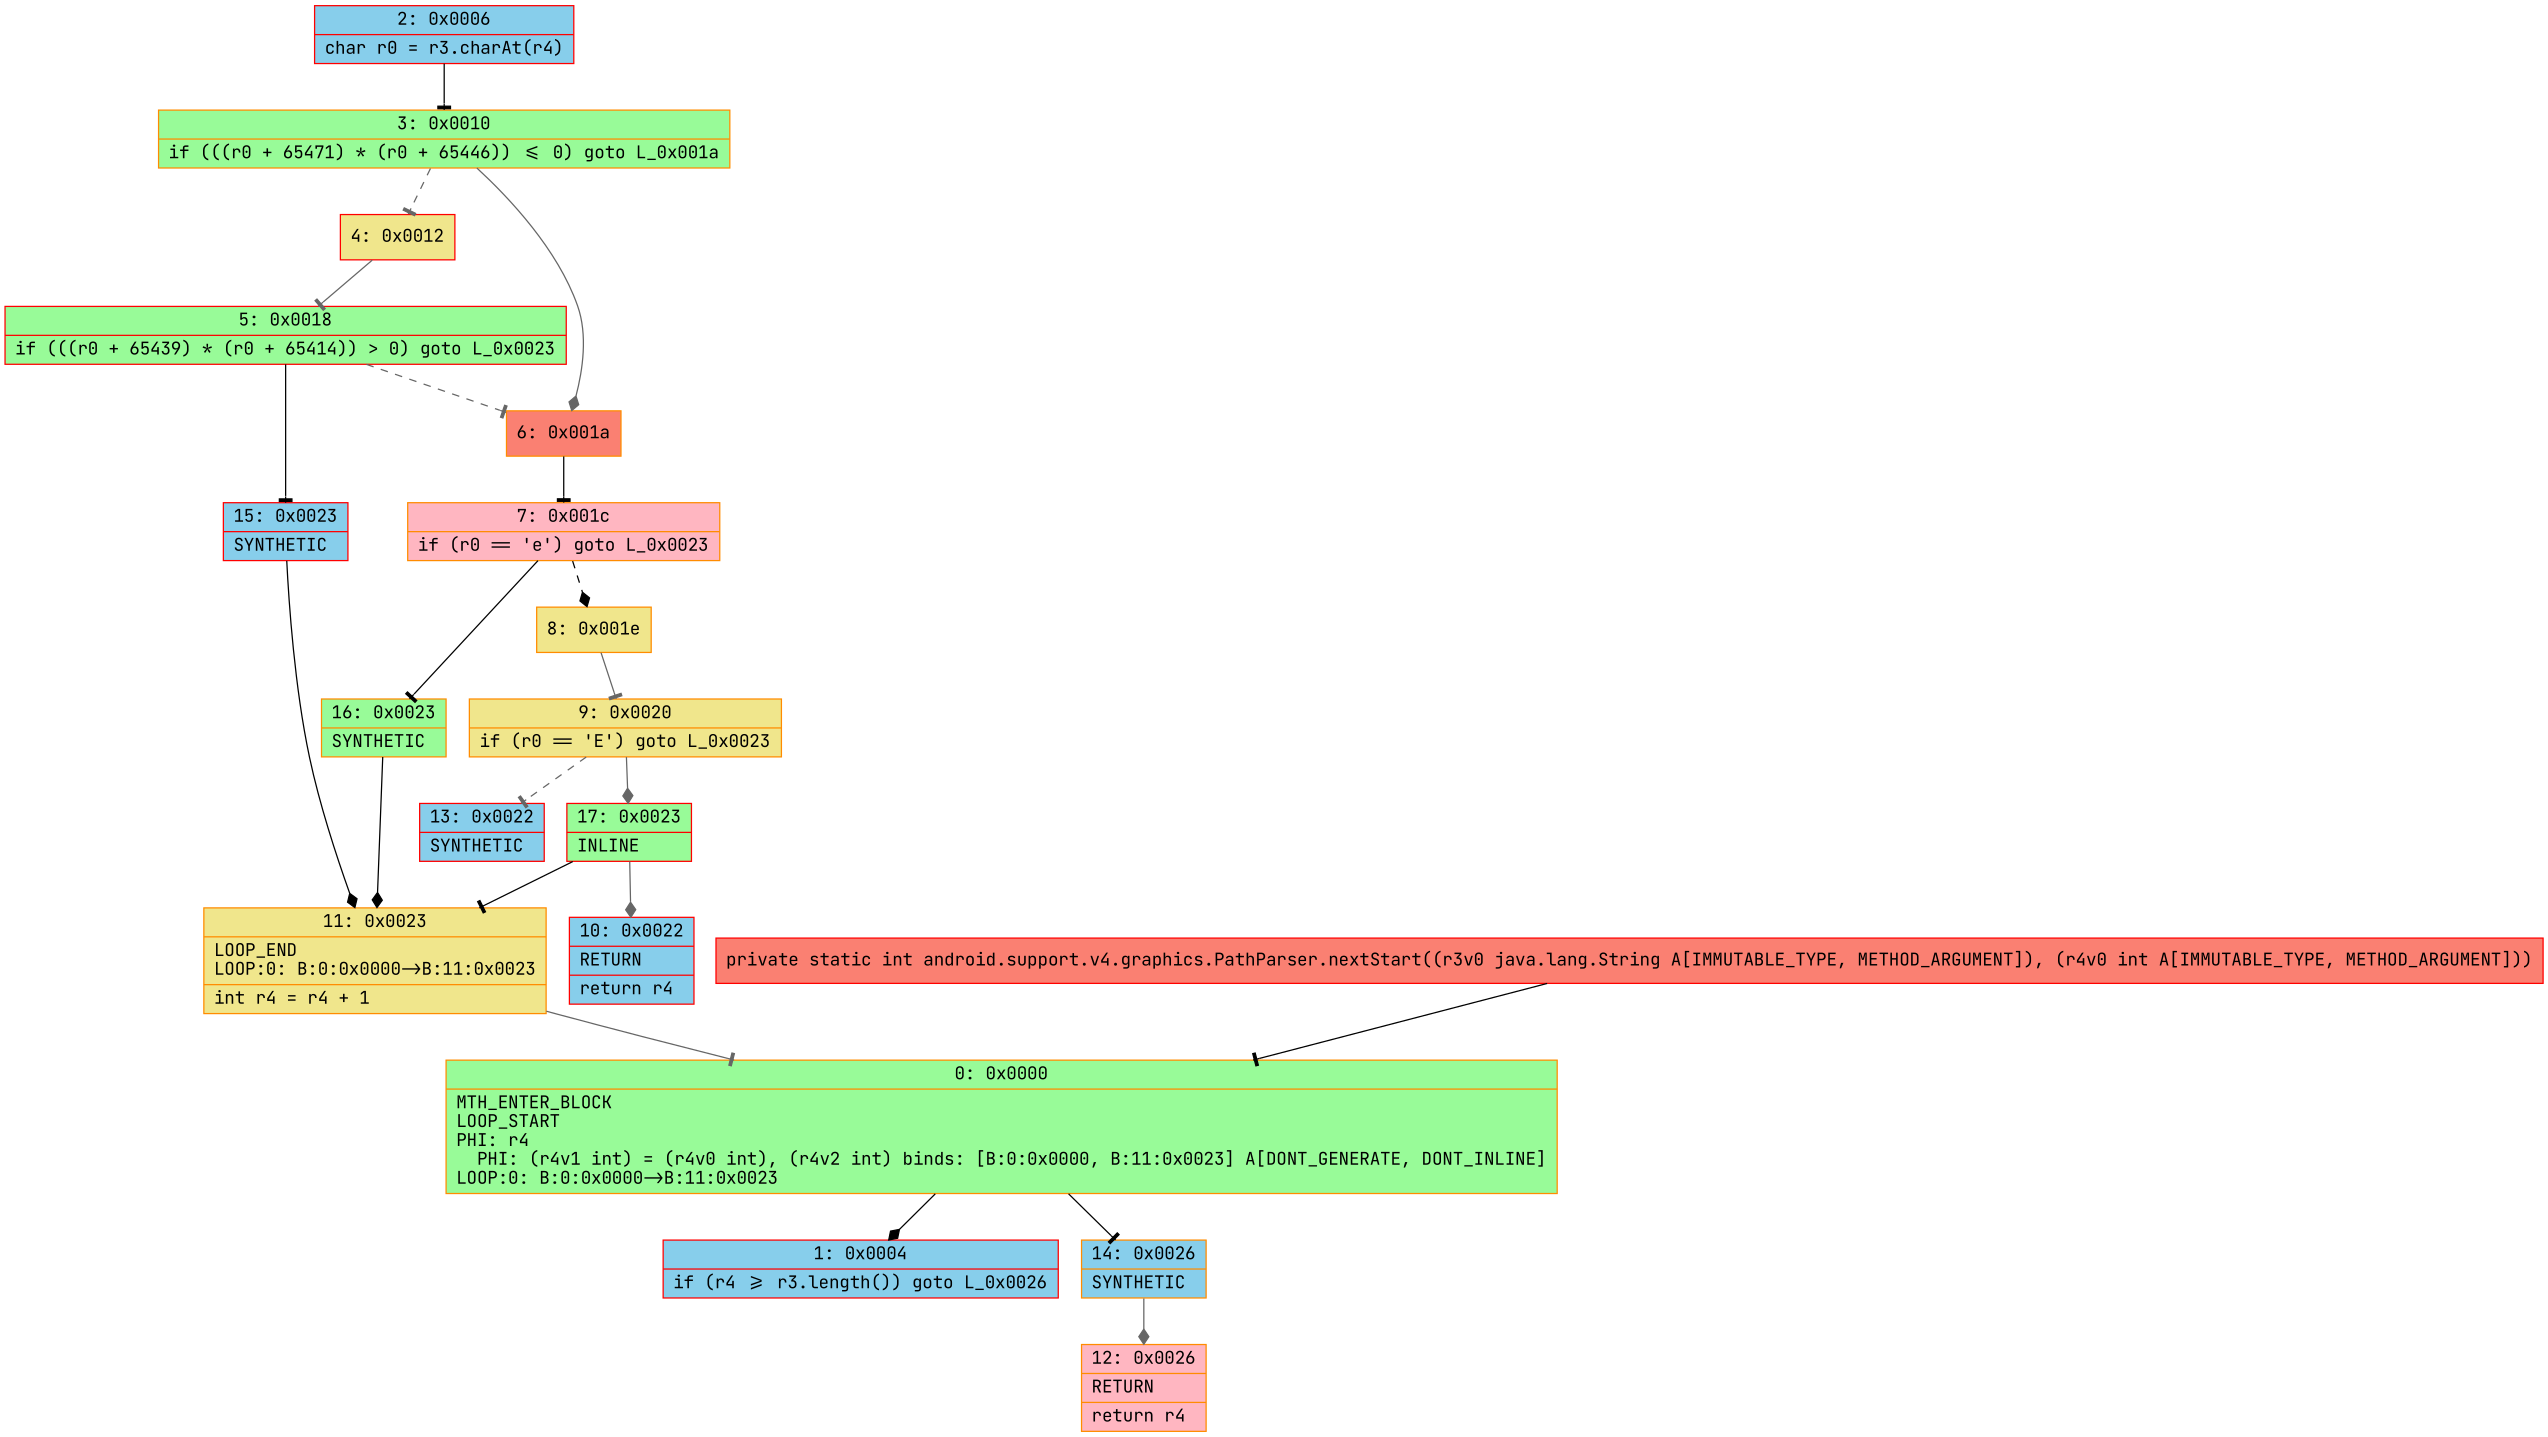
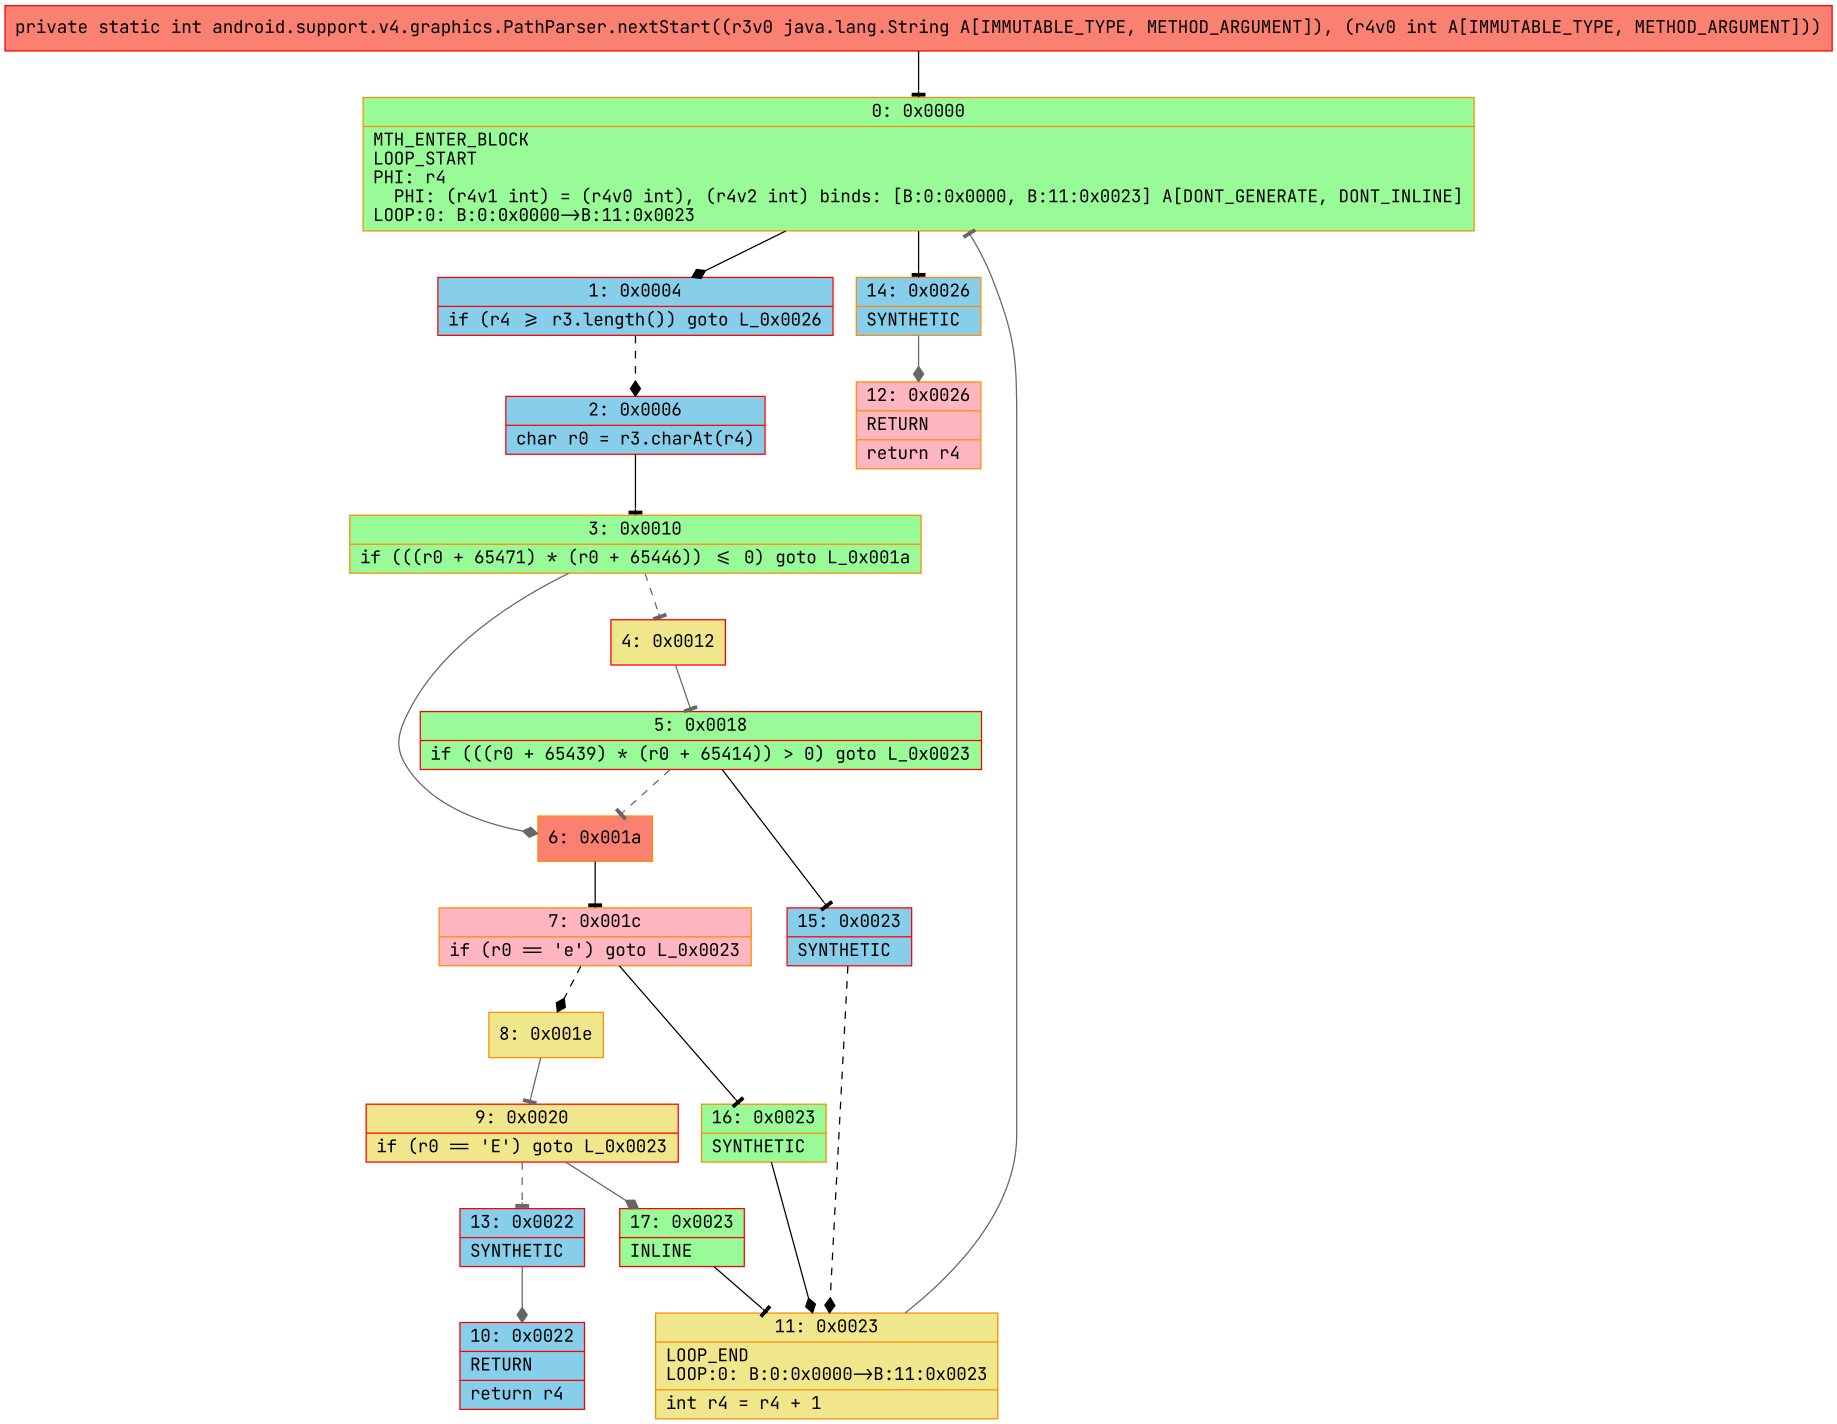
none -> (635, 358)
(625, 728) -> (522, 1133)
(304, 730) -> (839, 1132)
(630, 882) -> (522, 1287)
